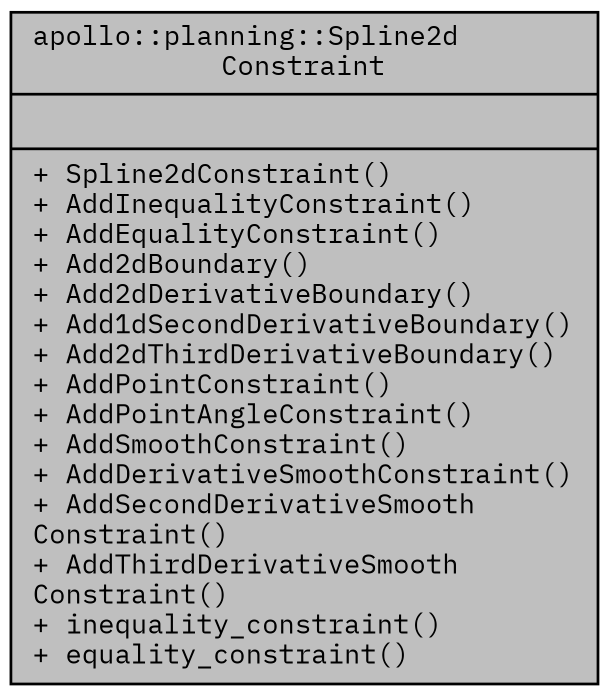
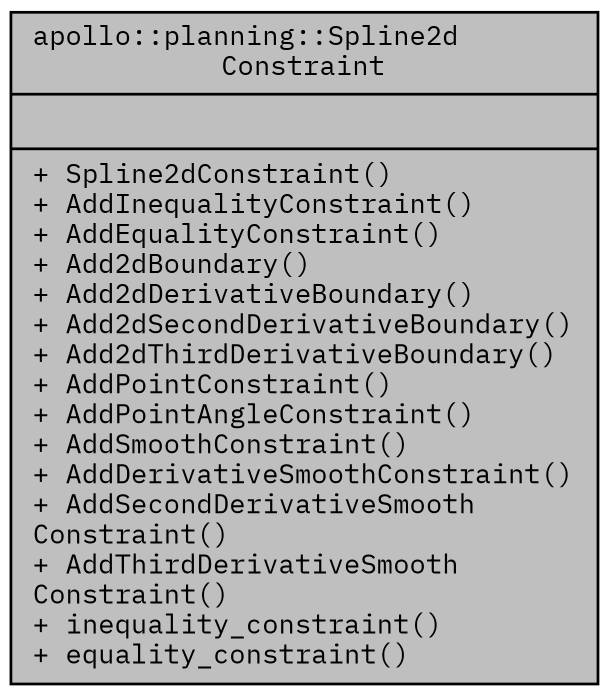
(304, 325) -> (304, 325)
